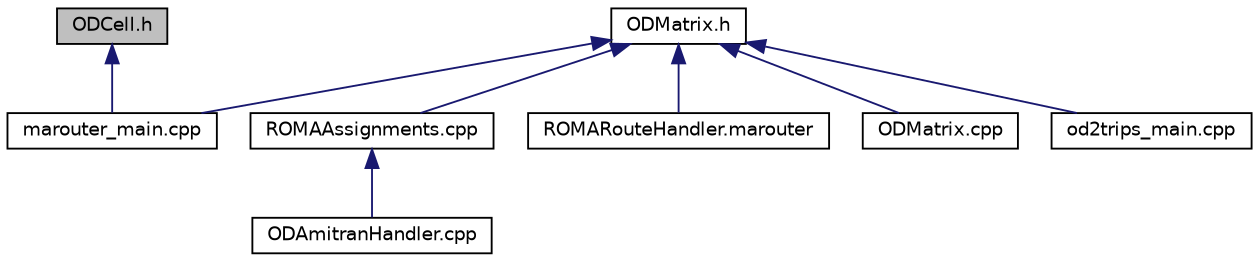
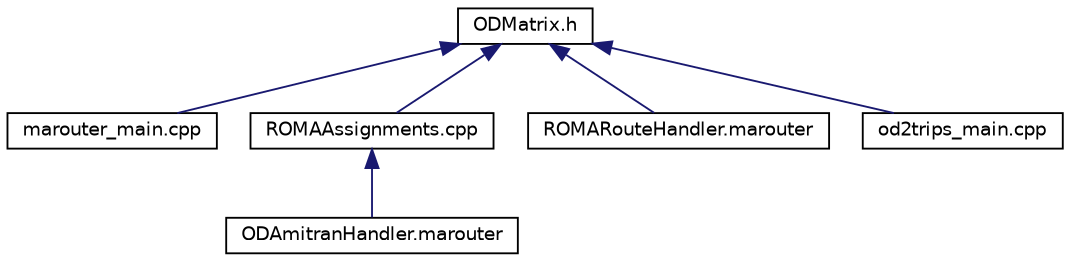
(112, 26) -> none
(940, 131) -> none
(372, 236) -> (372, 236)
